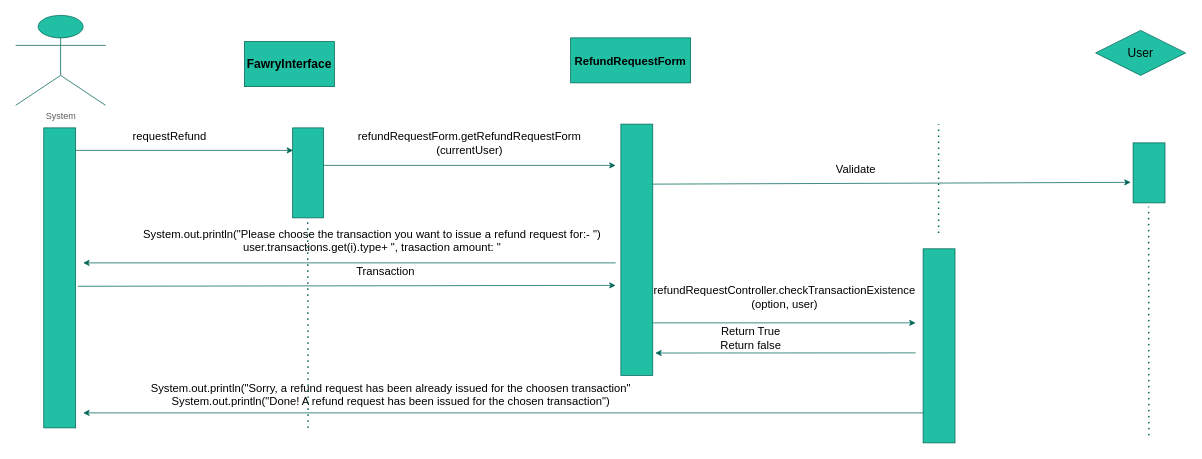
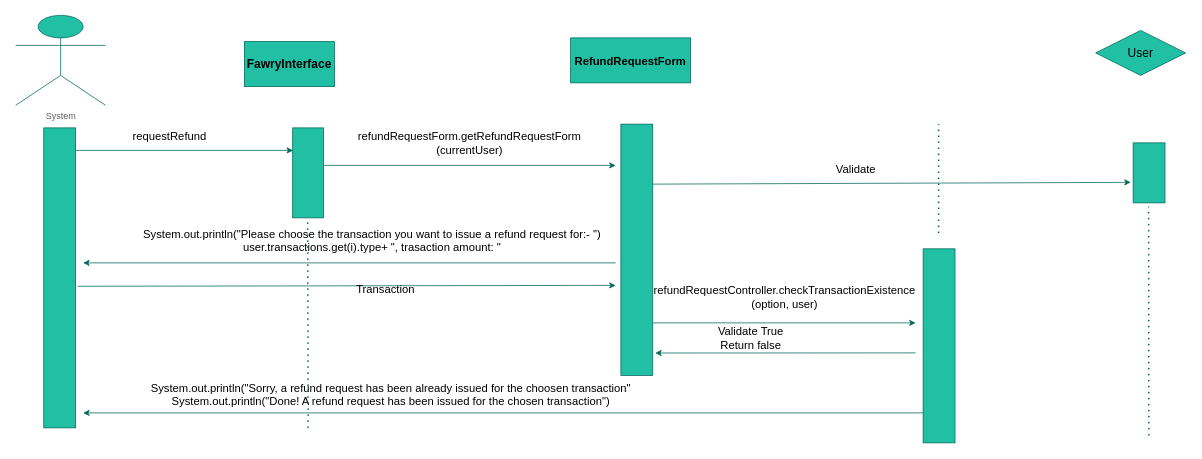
(387, 270) -> (387, 289)
(751, 338) -> (751, 338)
